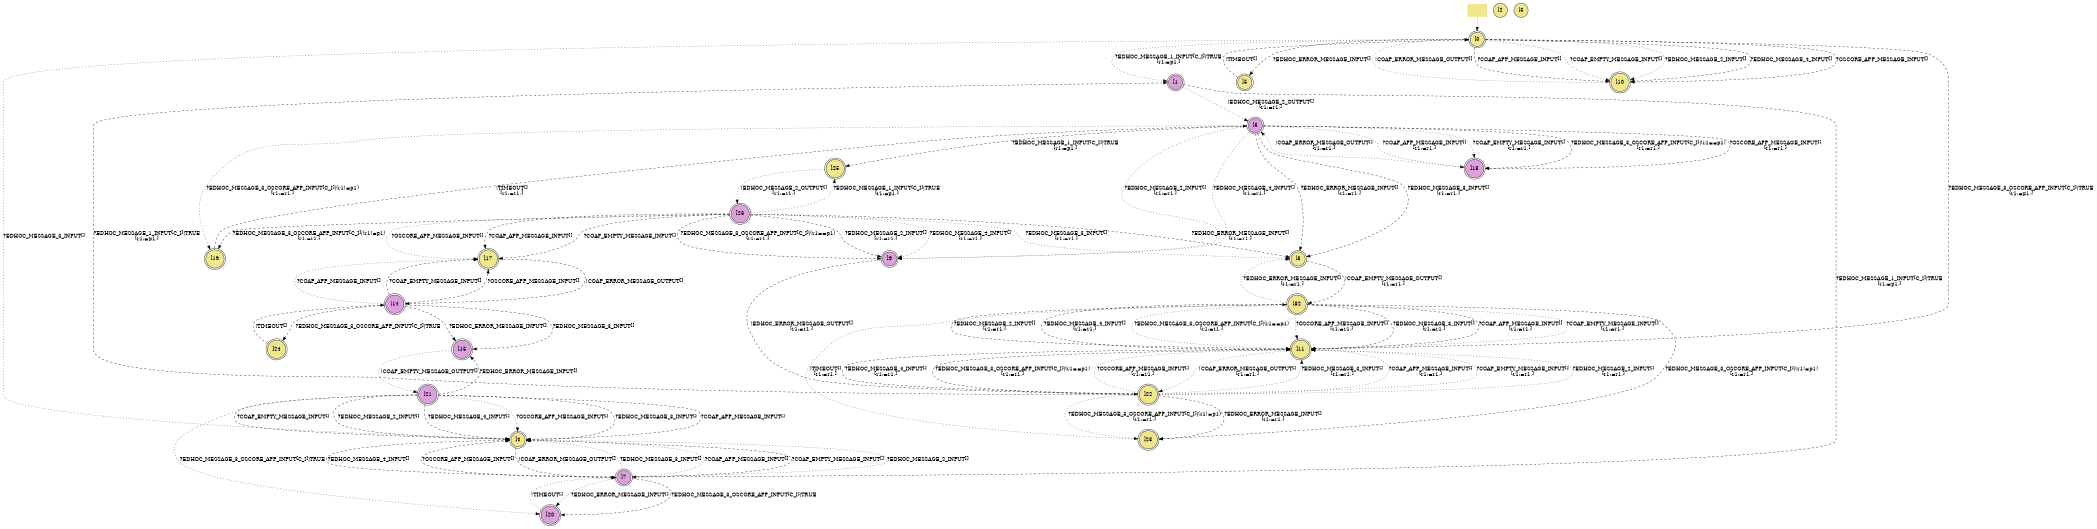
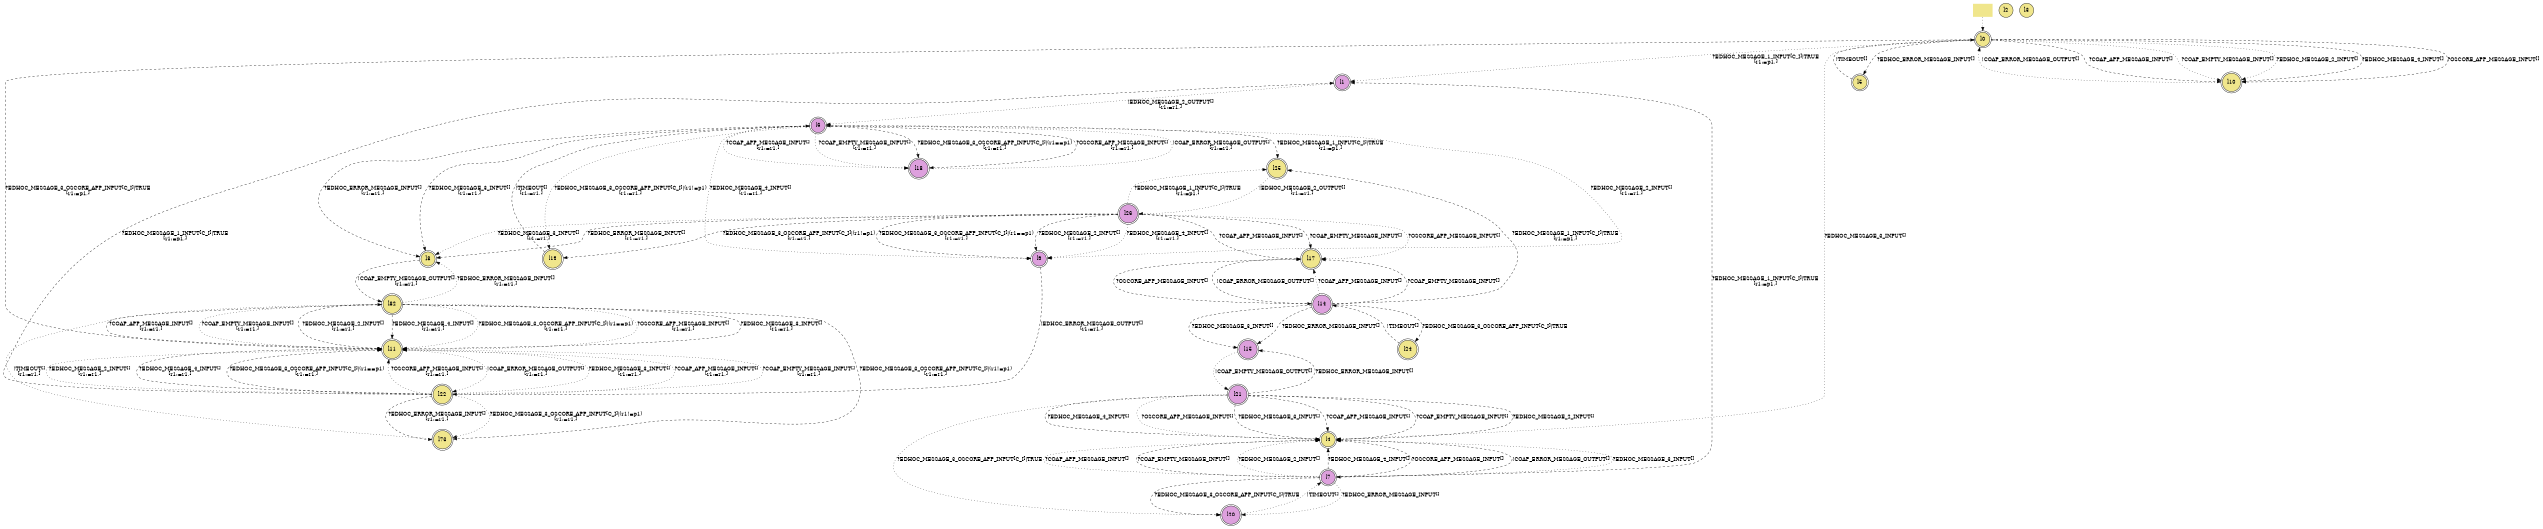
none -> (1507, 236)
(1148, 440) -> (443, 440)
(1722, 455) -> (1712, 295)
